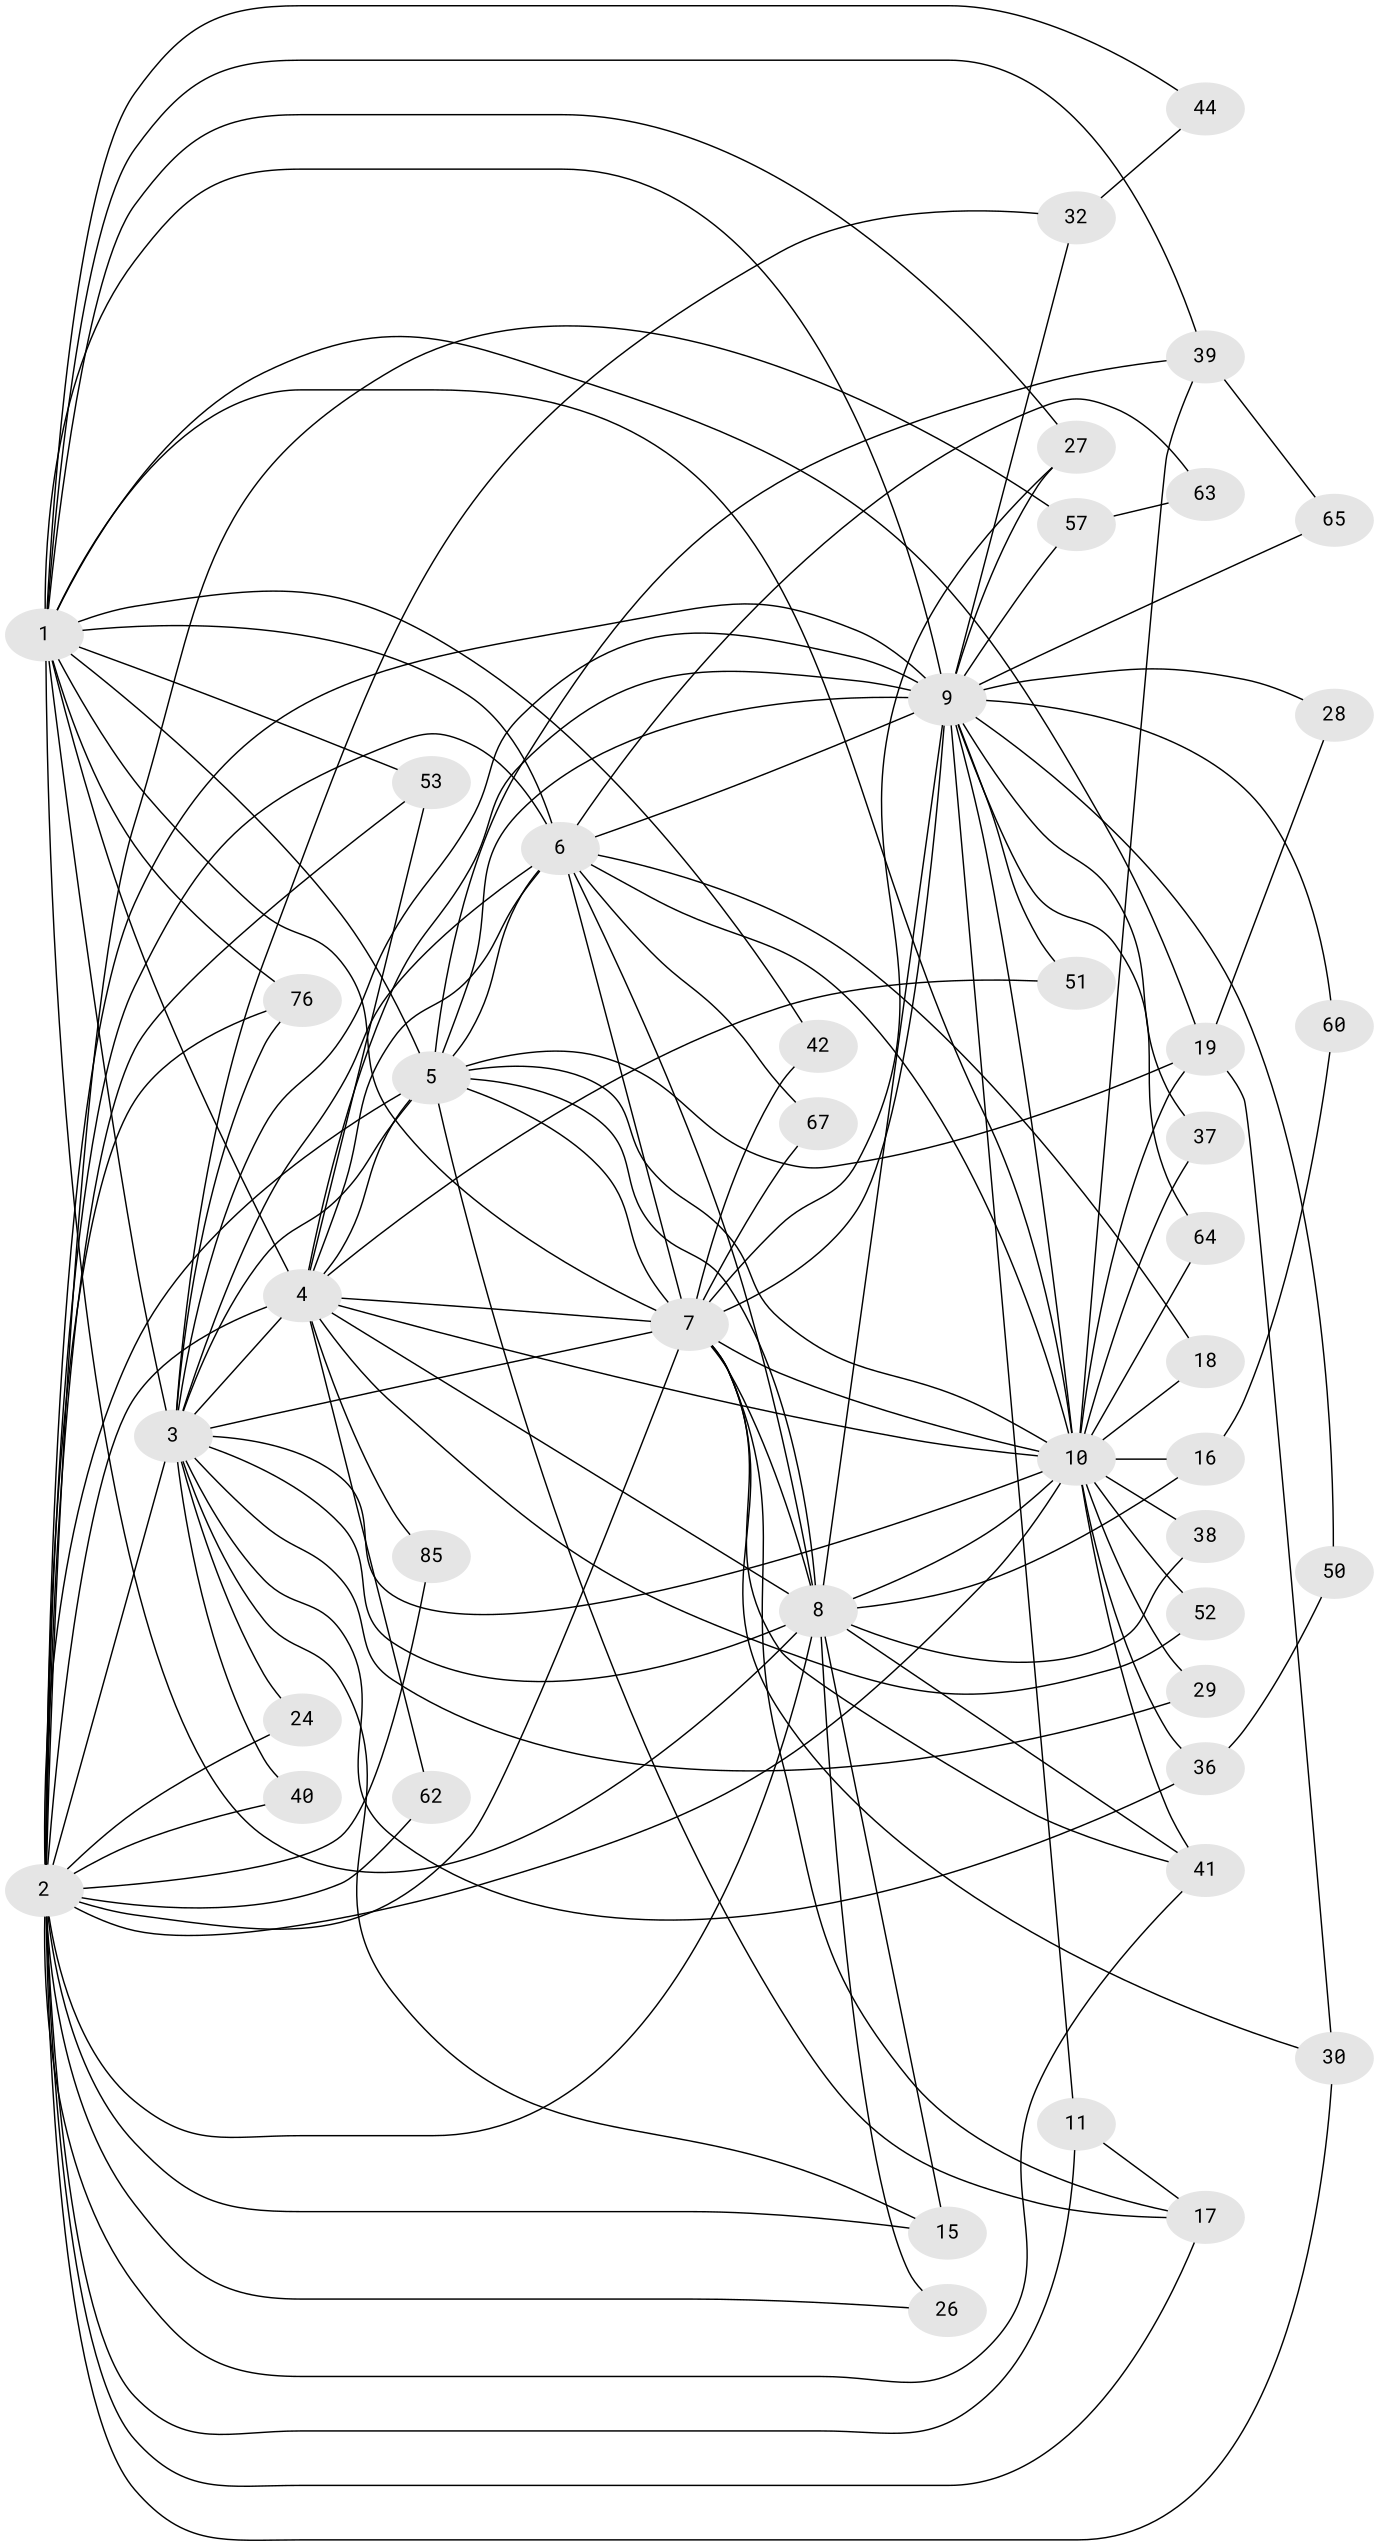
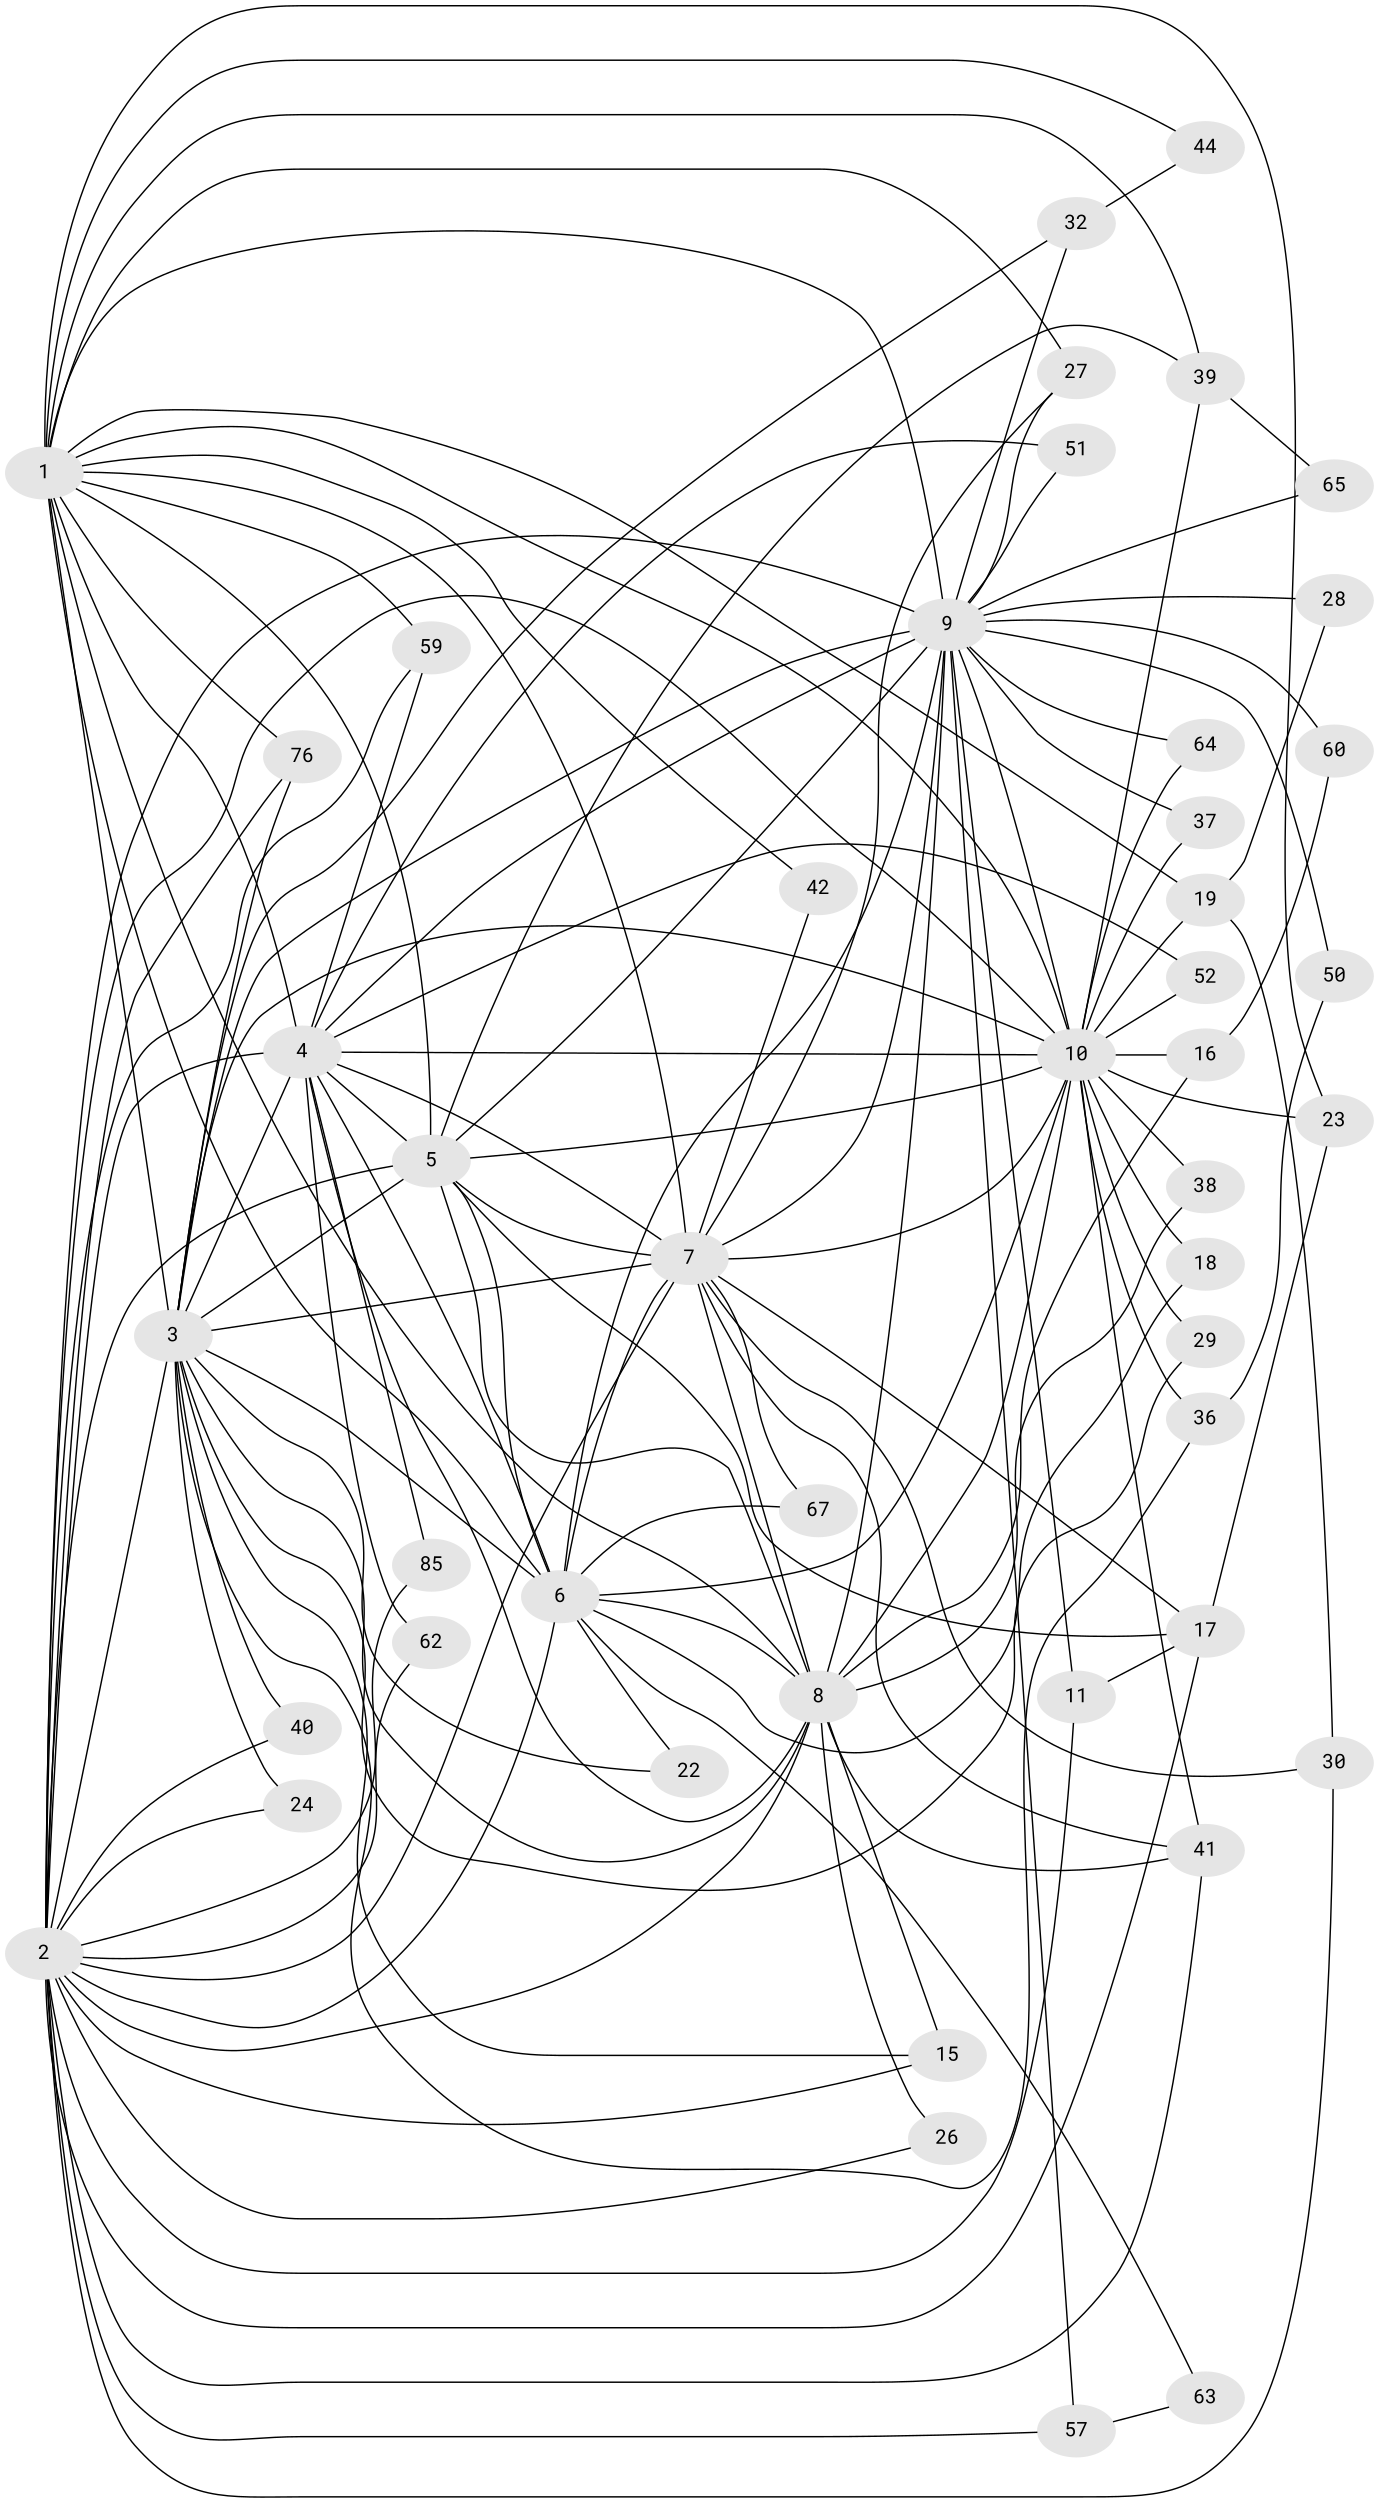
(431, 783) -> (431, 648)
none -> (1334, 1121)
(811, 1168) -> none
none -> (689, 1772)
